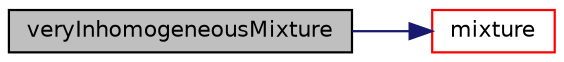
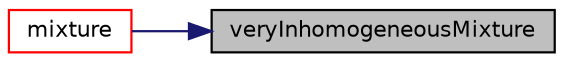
(381, 31) -> (160, 31)
